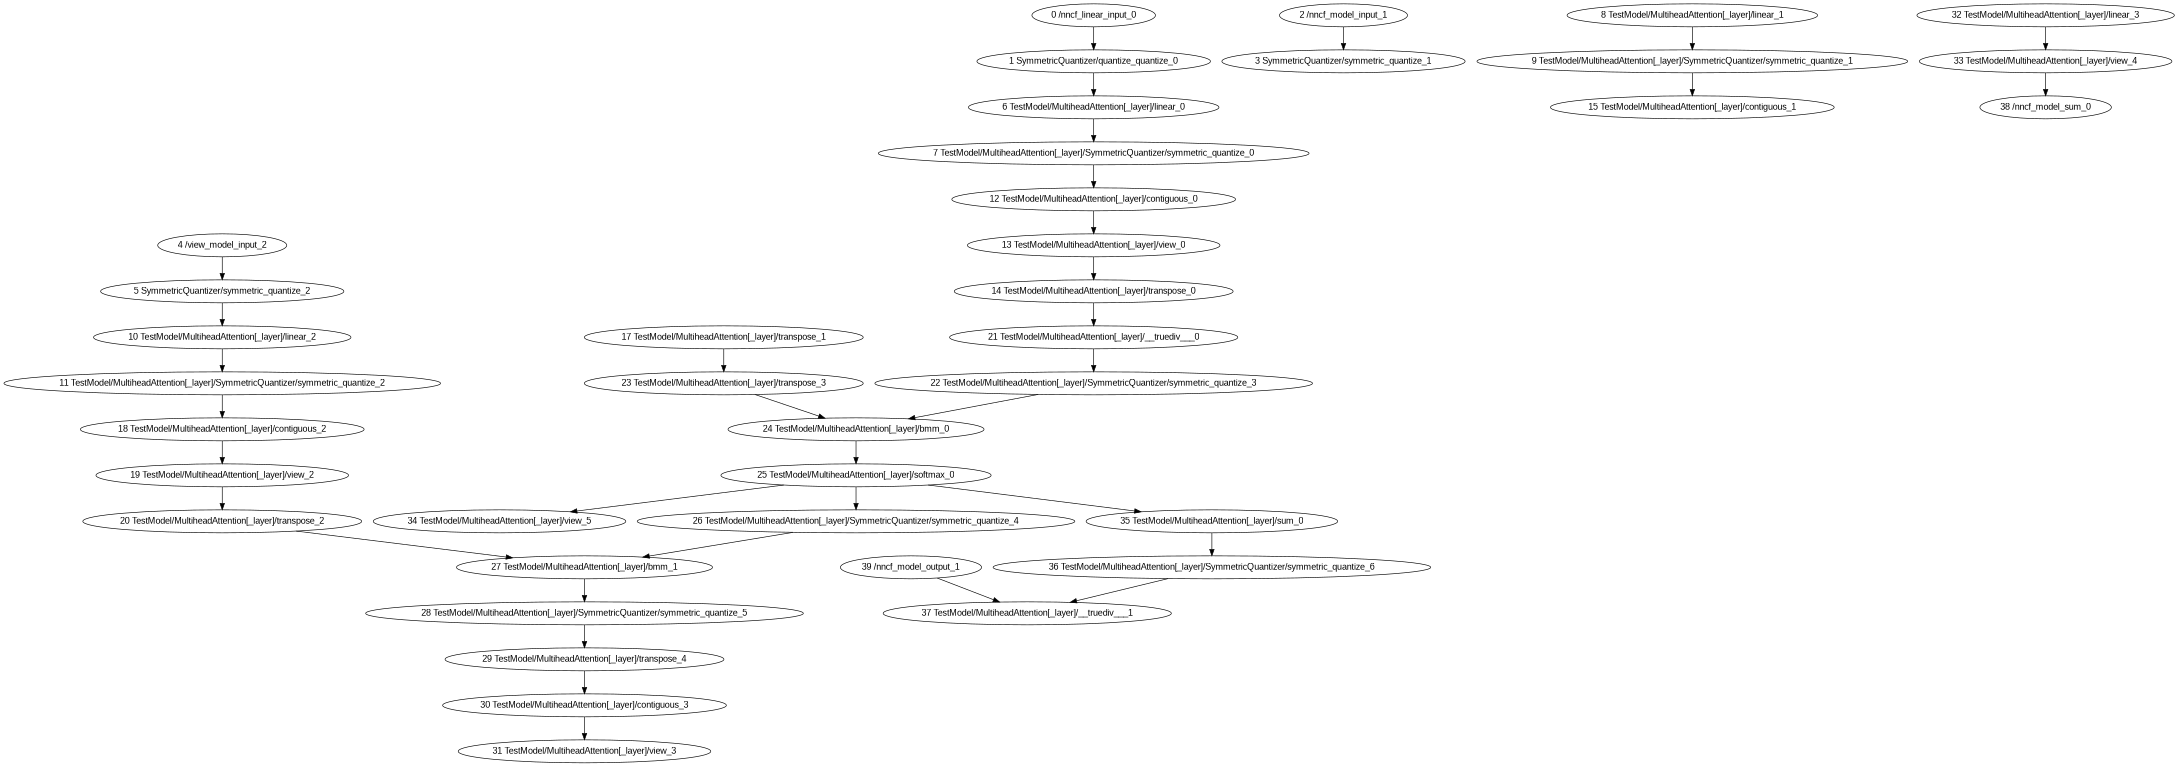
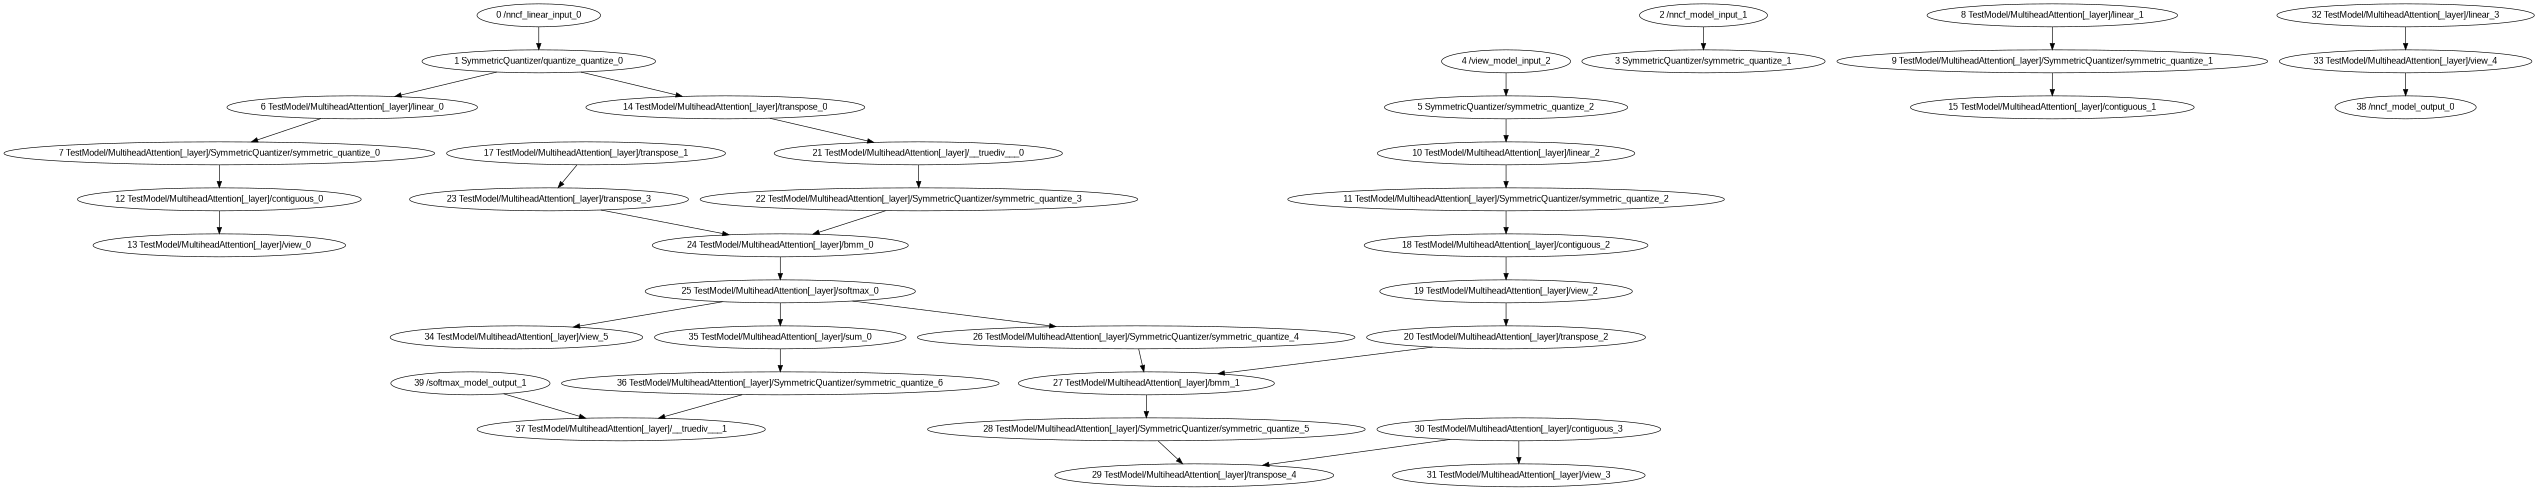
(2046, 107) -> (2406, 107)
(1094, 265) -> (628, 83)
(911, 567) -> (470, 383)
(585, 679) -> (1360, 452)
